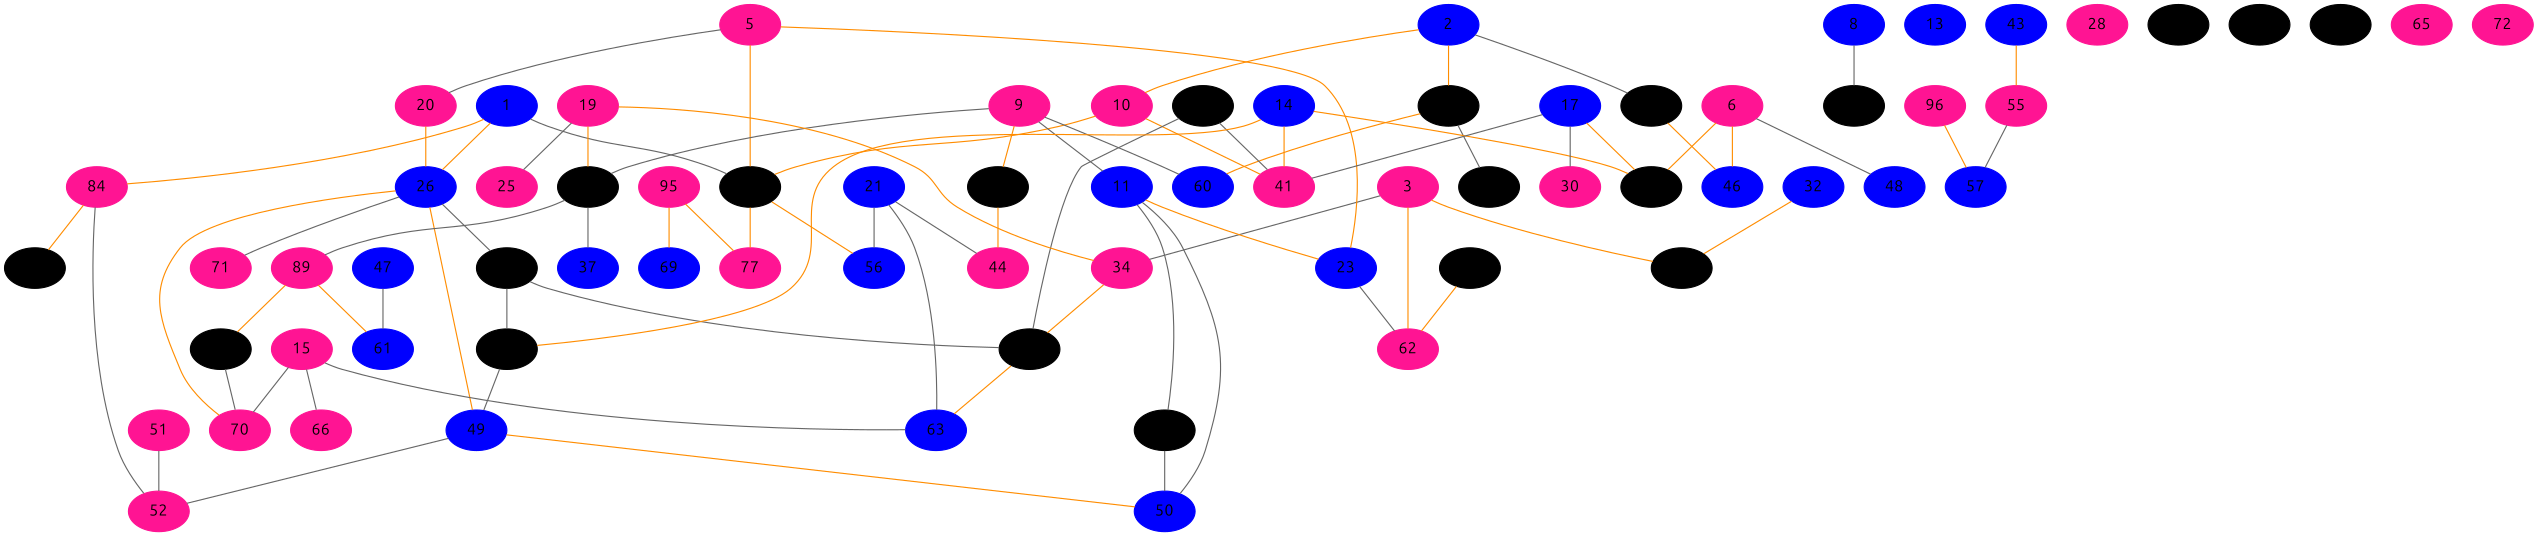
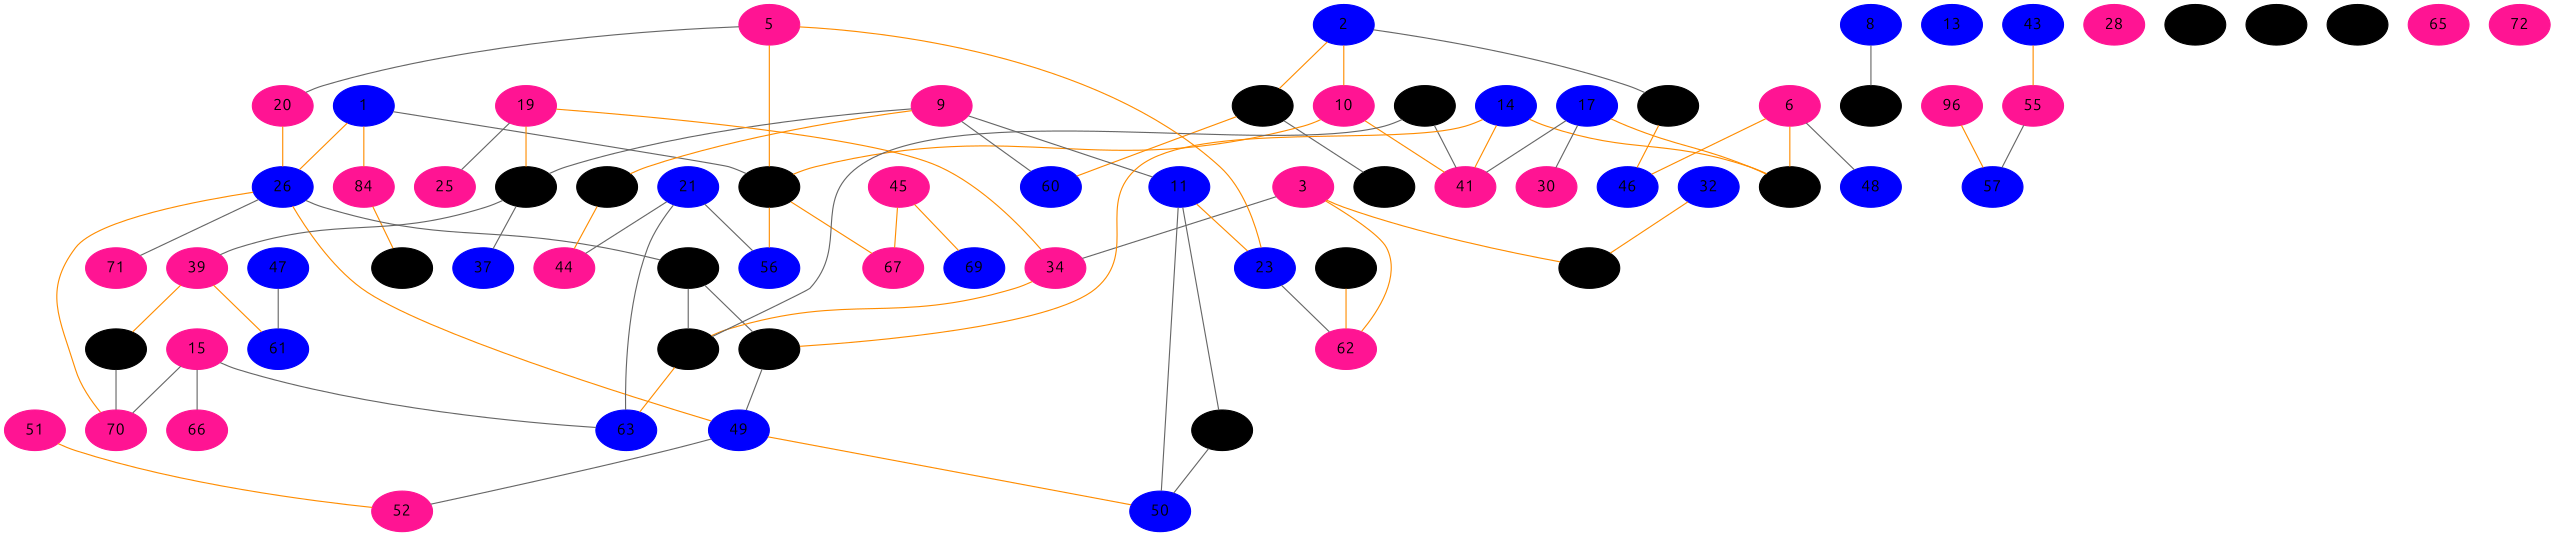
(669, 187) -> (899, 187)
(302, 268) -> (197, 268)
(750, 268) -> (893, 268)
(98, 355) -> none
(159, 471) -> (213, 484)
